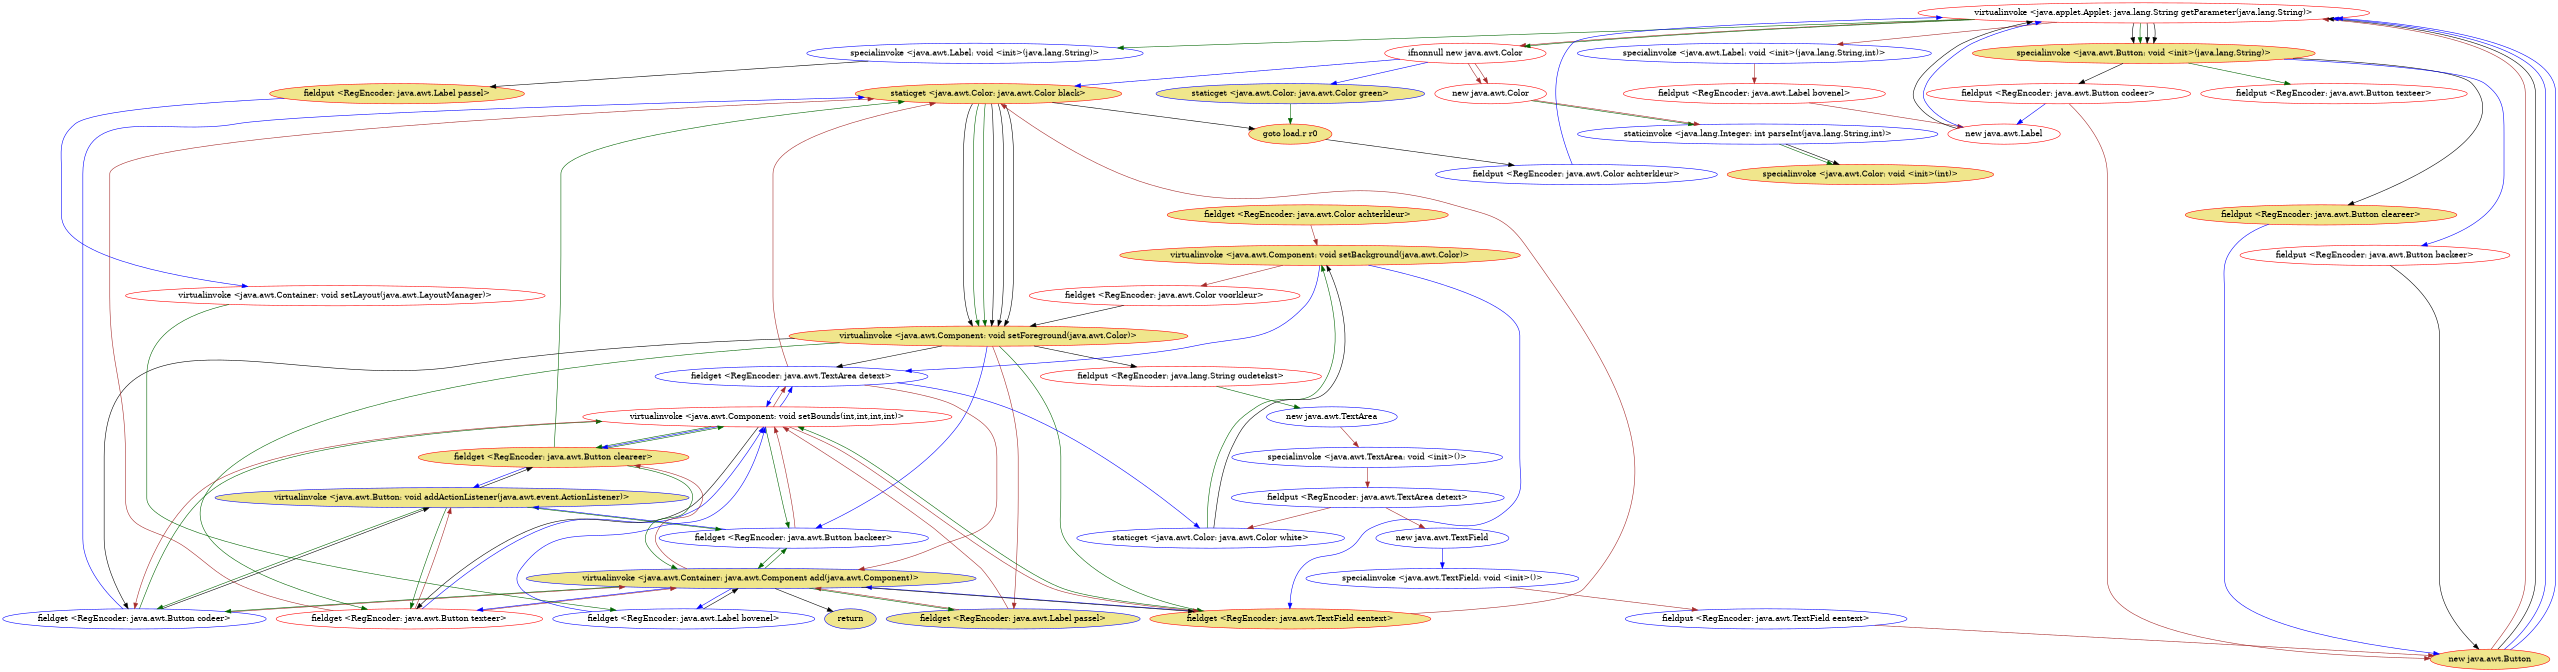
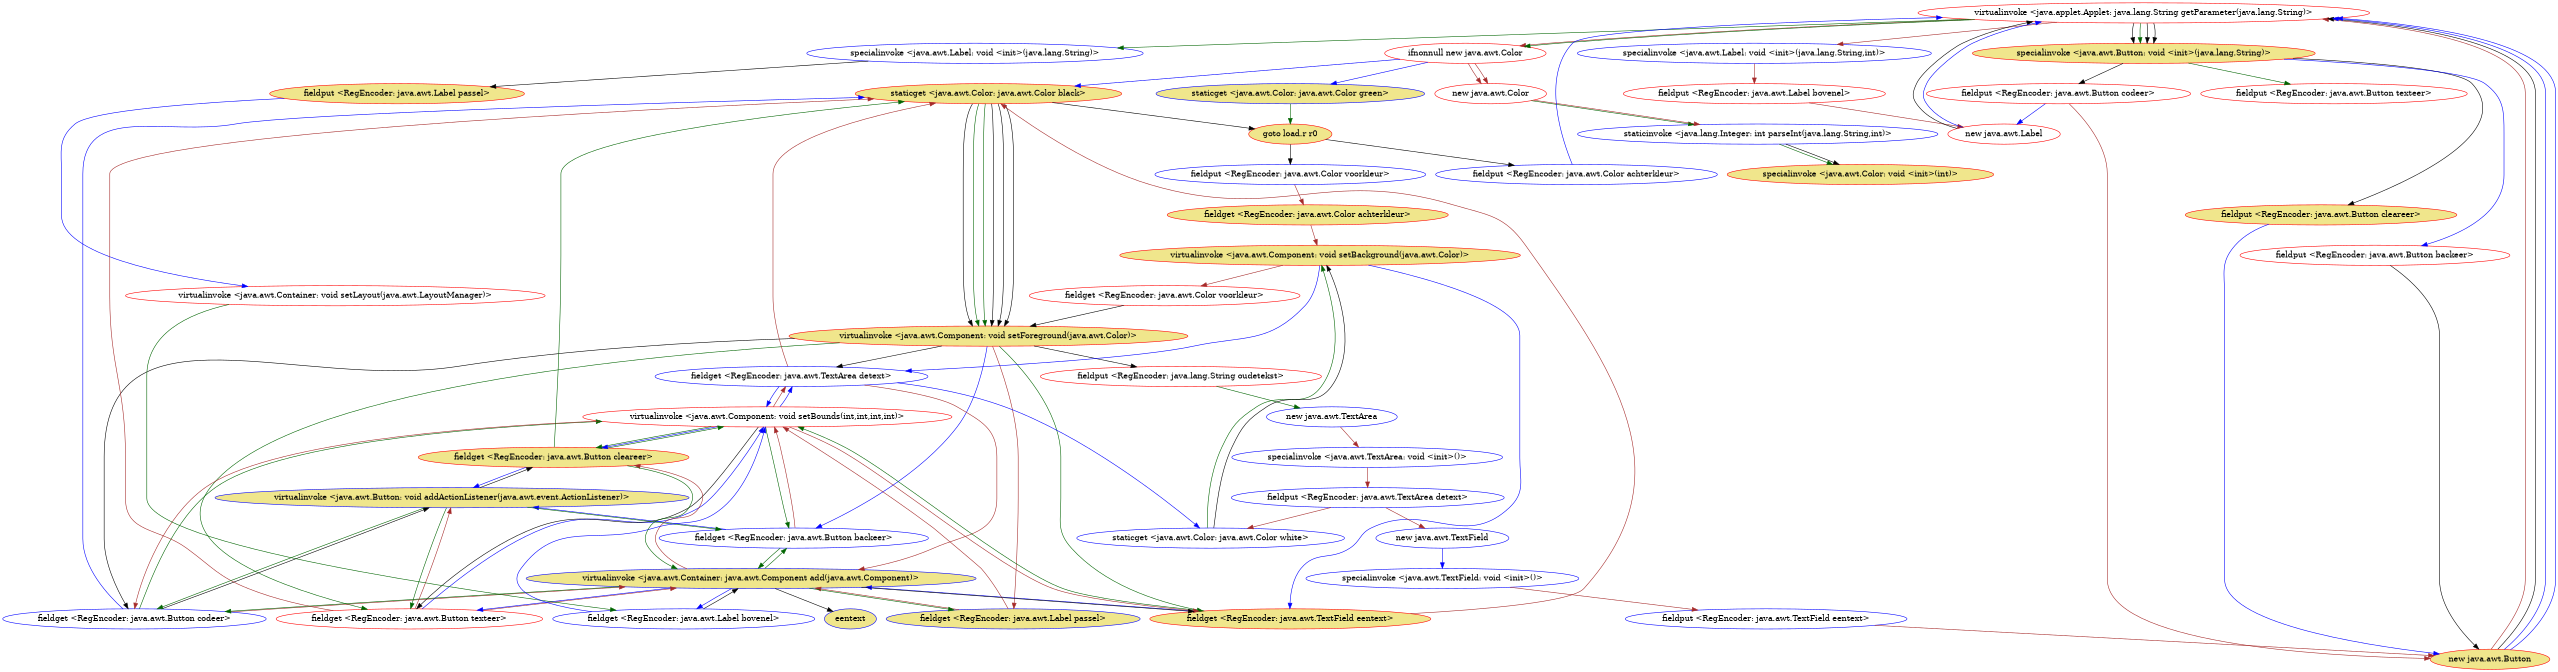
none -> (1290, 175)
(850, 619) -> (850, 619)
